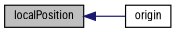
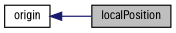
(110, 16) -> (77, 16)
